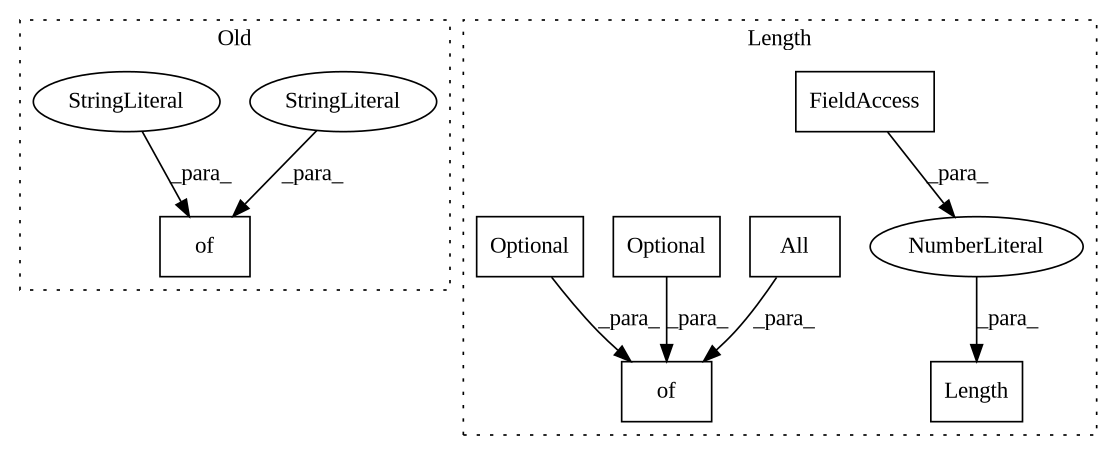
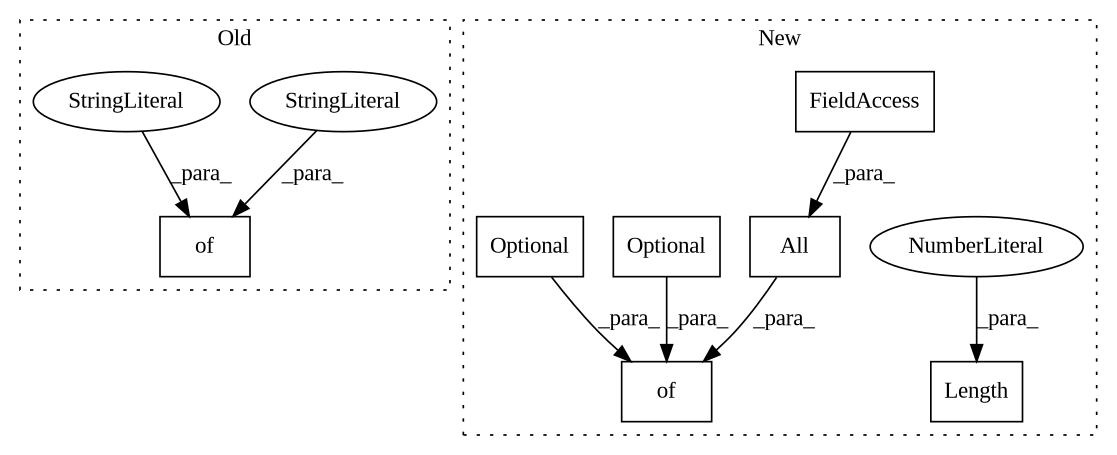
(780, 39) -> (780, 39)
(916, 168) -> (834, 166)
